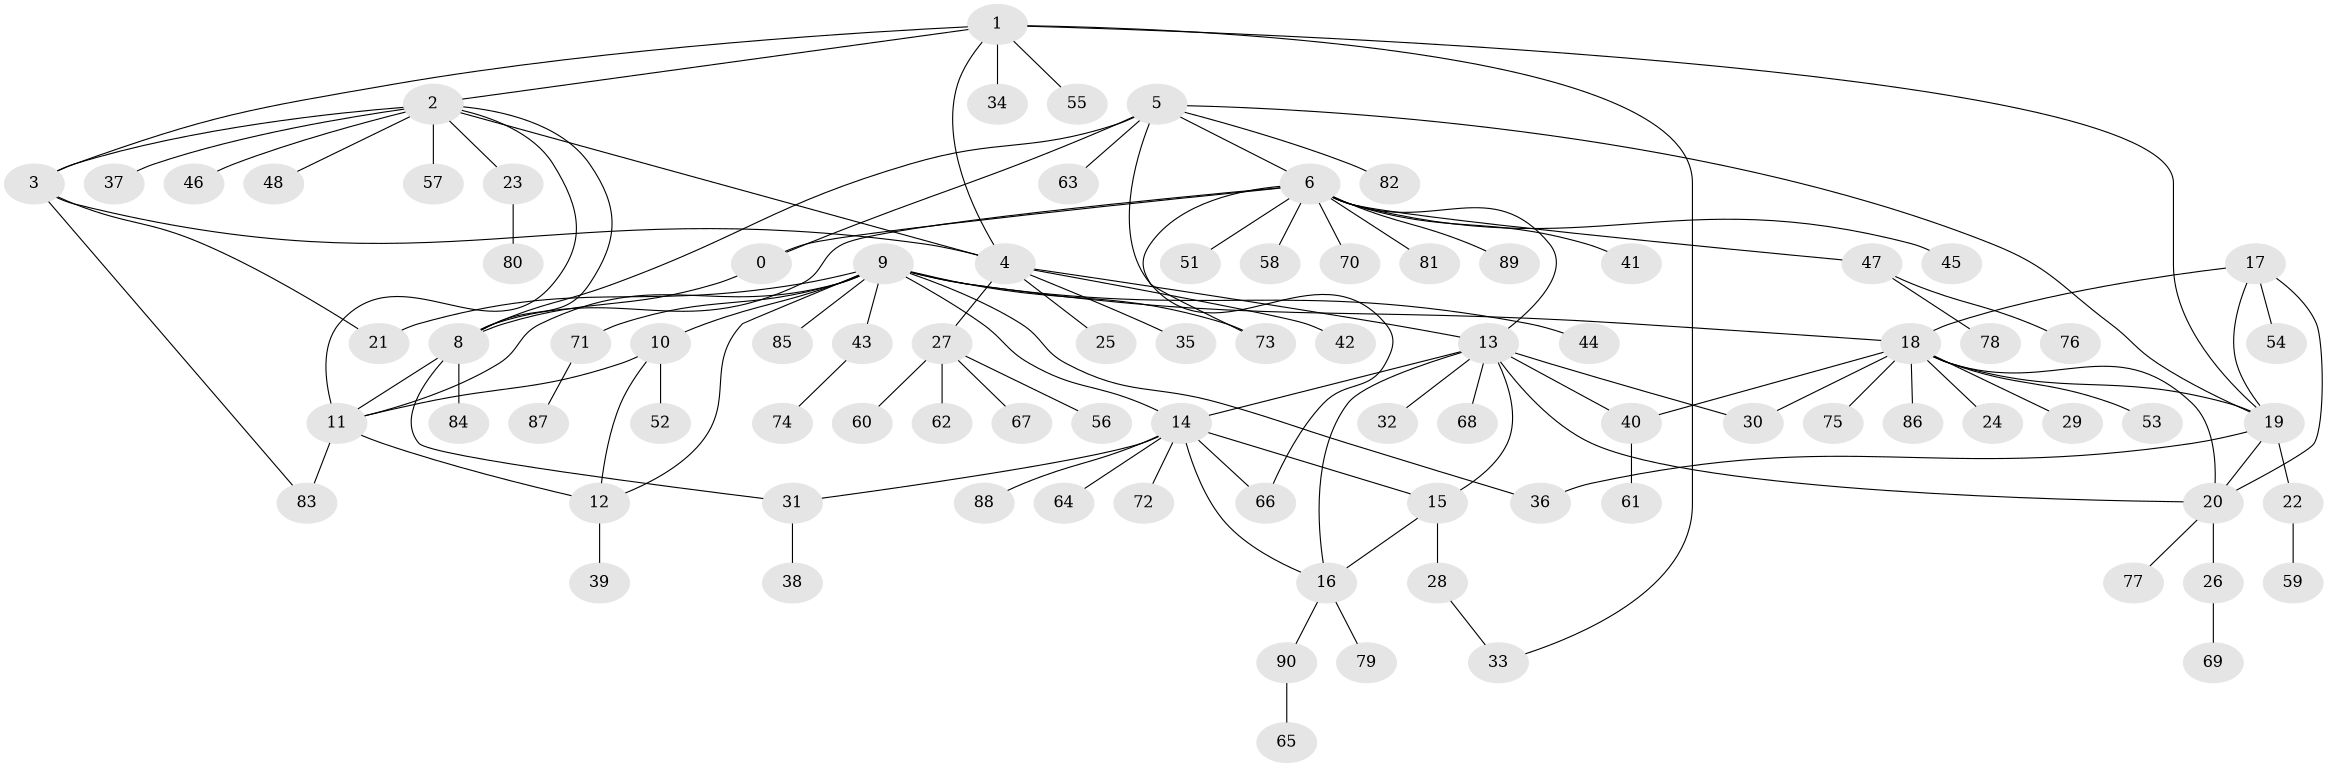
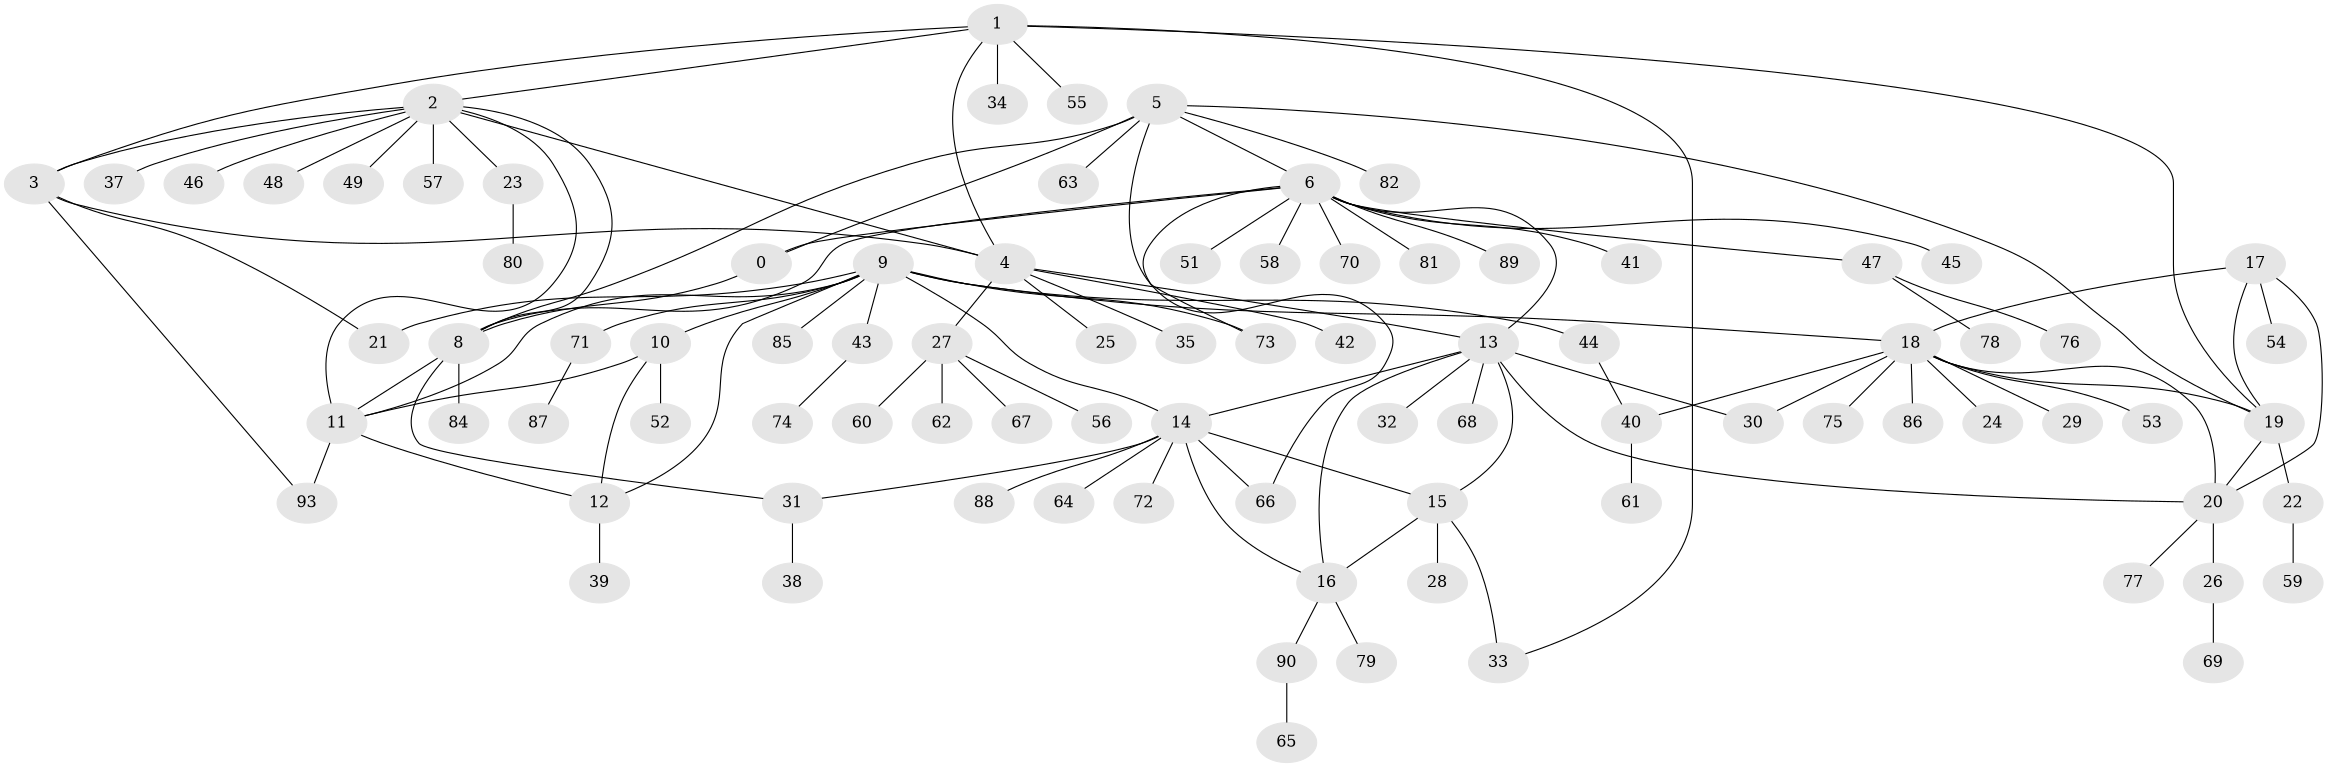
none -> (354, 184)
(1560, 384) -> (1614, 390)
(307, 503) -> (307, 503)
(1541, 503) -> none
(1468, 623) -> (1483, 579)
